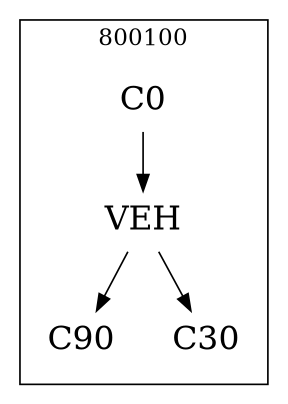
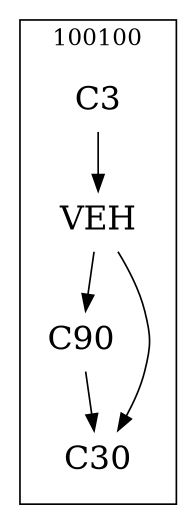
(144, 39) -> (98, 39)
(143, 101) -> (98, 101)
none -> (89, 393)
